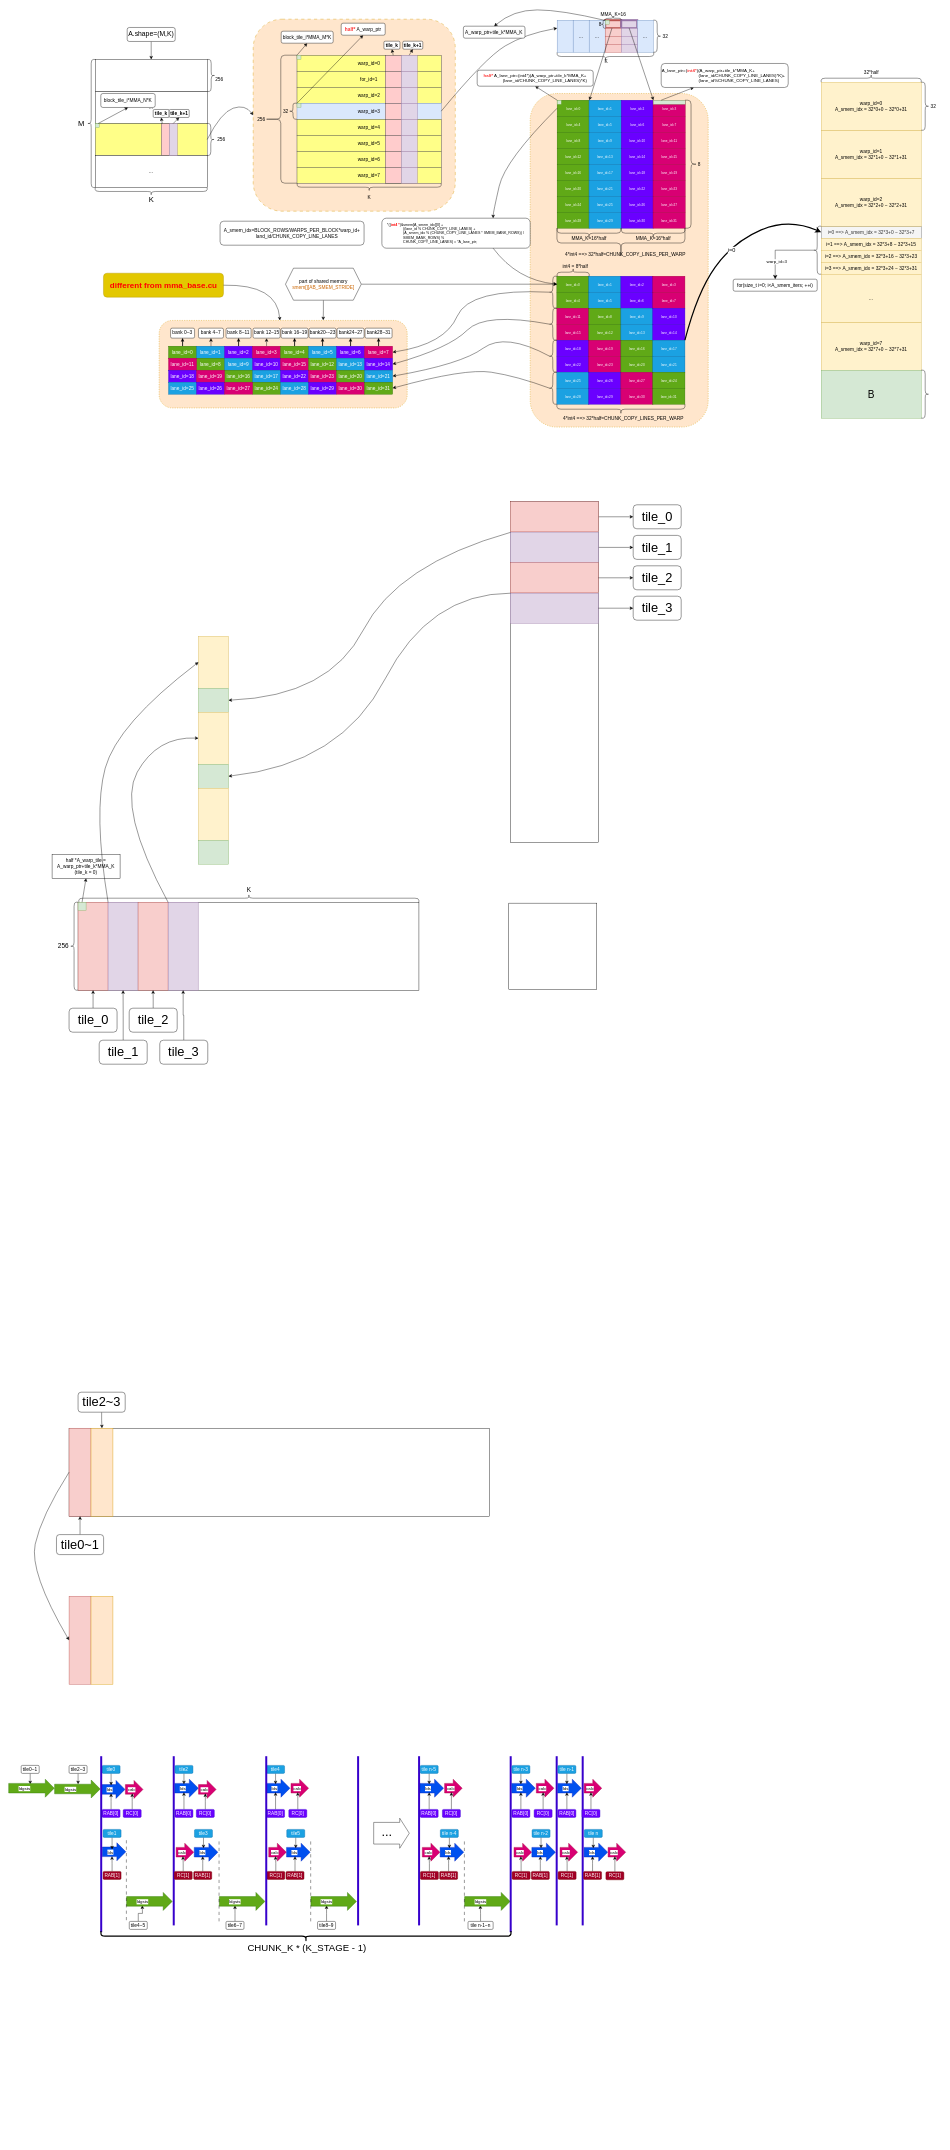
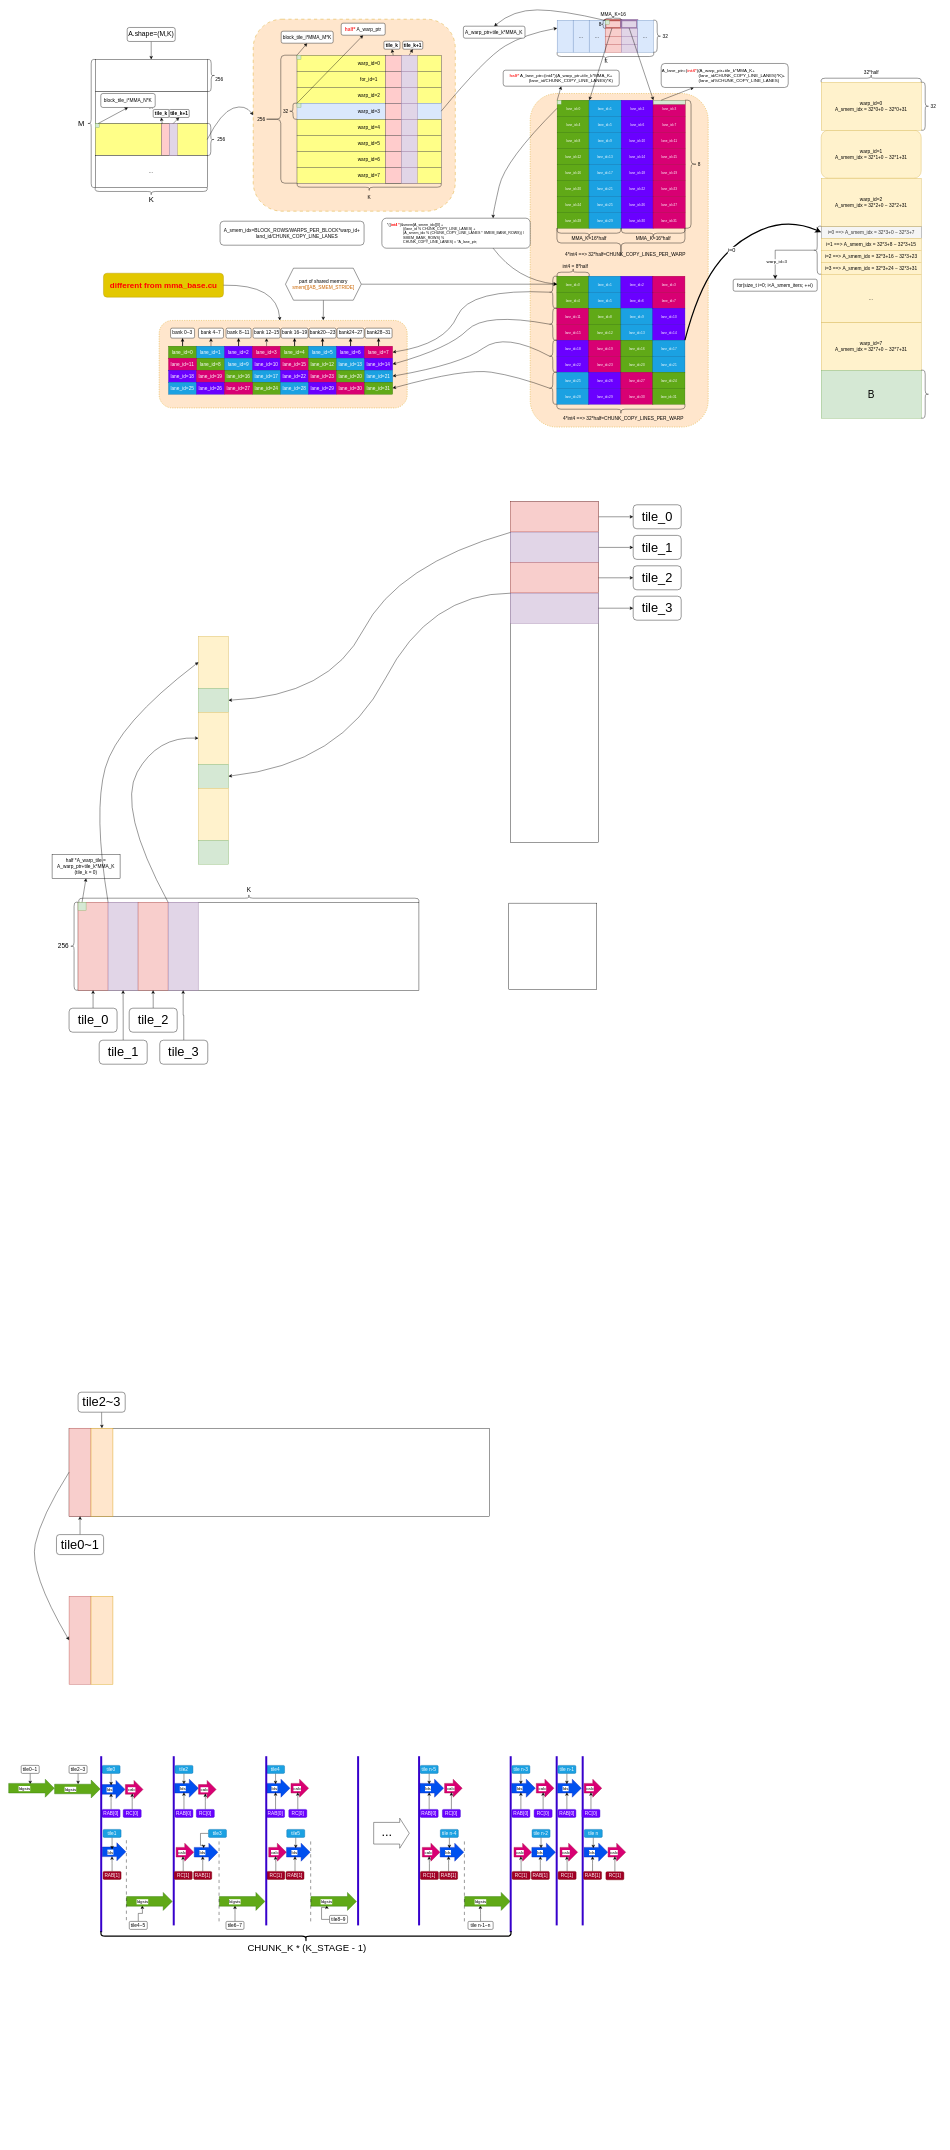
(535, 78) -> (561, 78)
(871, 154) -> (871, 154)
(203, 1833) -> (217, 1833)
(326, 1925) -> (338, 1919)
